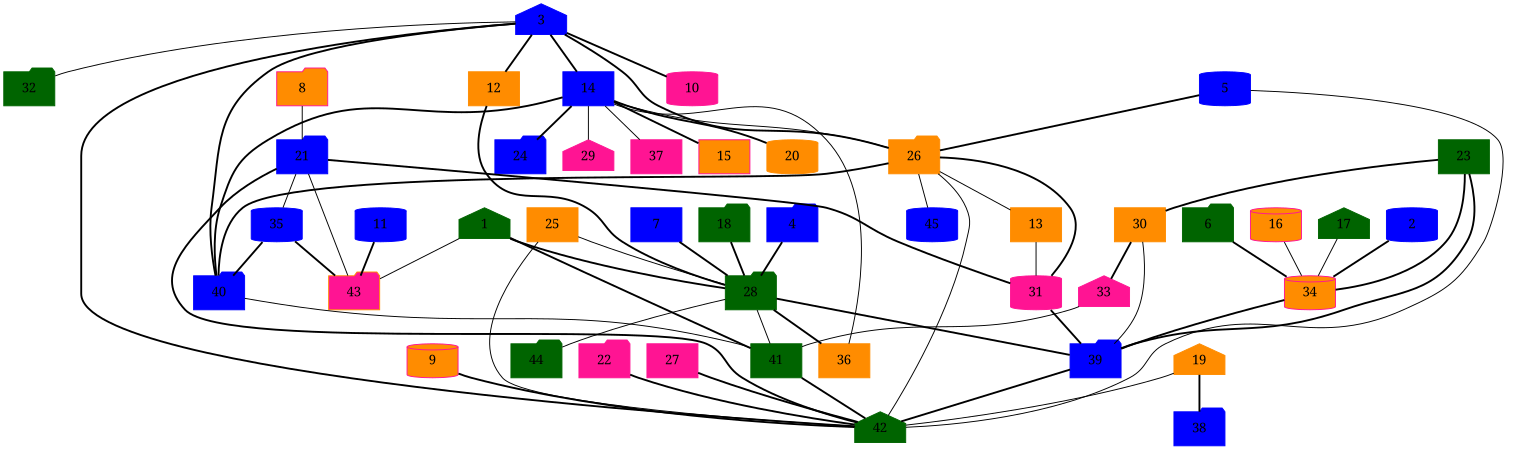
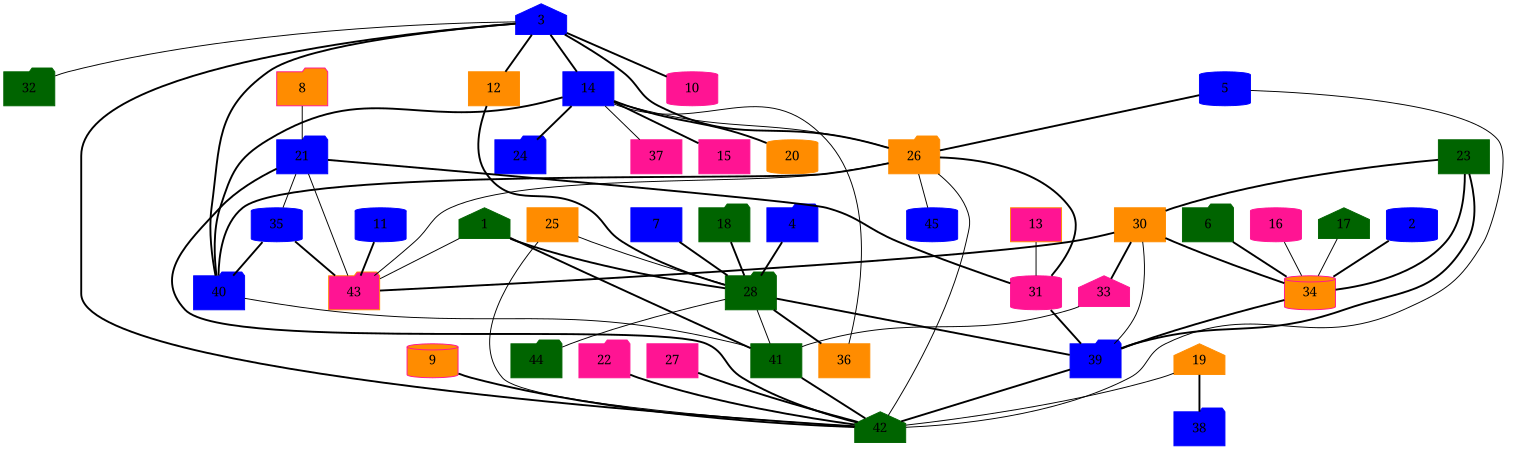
(588, 157) -> none
(724, 157) -> (724, 157)
(975, 191) -> (563, 186)
(1036, 225) -> (1036, 225)
(1276, 225) -> (1276, 225)
none -> (1224, 262)
none -> (785, 267)
